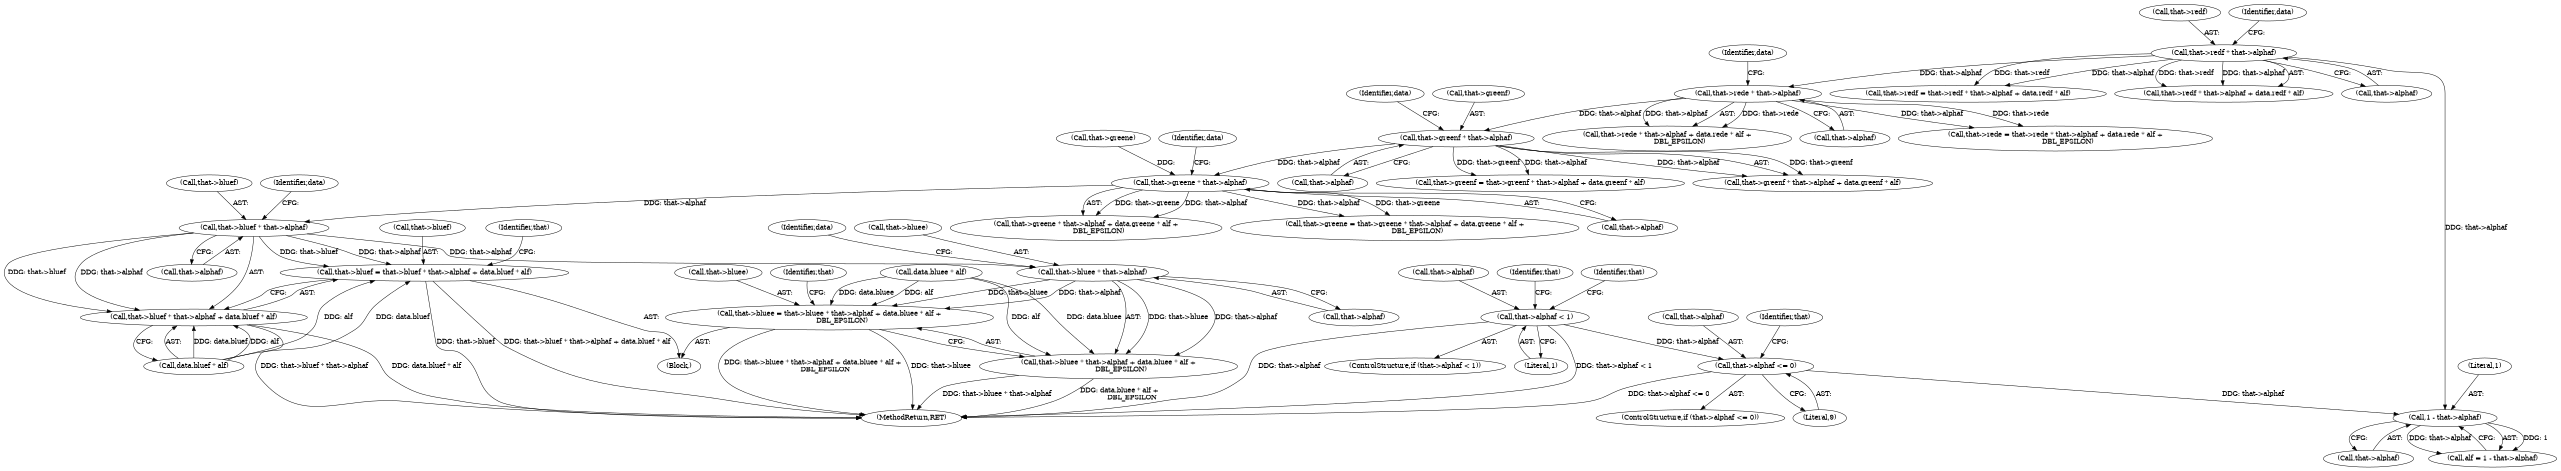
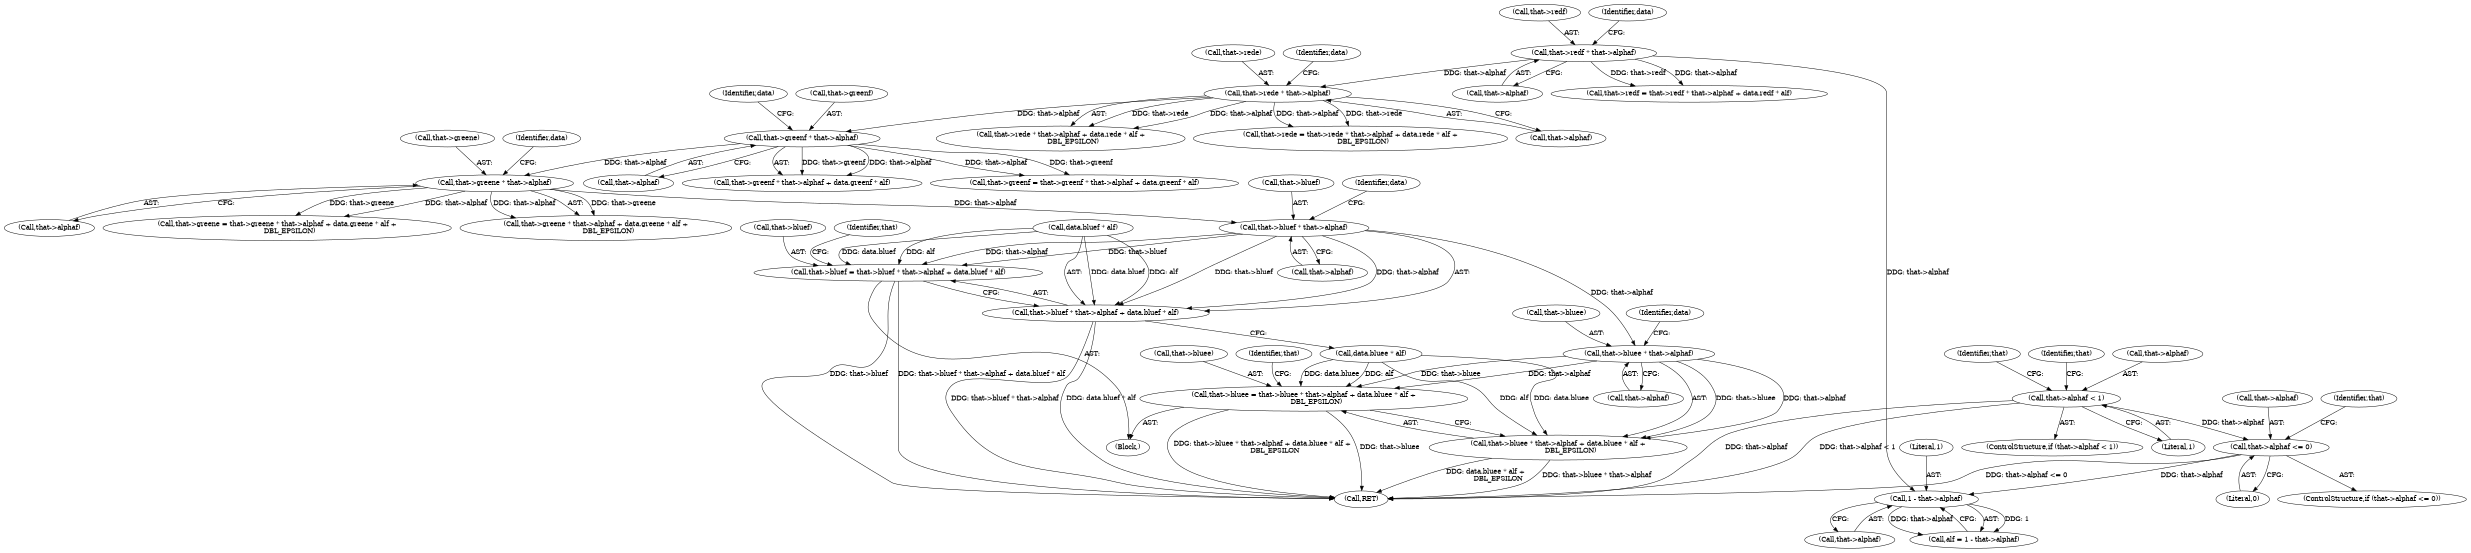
none -> (1233, 53)
(2224, 94) -> none
(1167, 163) -> (486, 163)
(134, 343) -> (1237, 334)
(912, 418) -> (1361, 499)
(1820, 418) -> (2243, 499)
